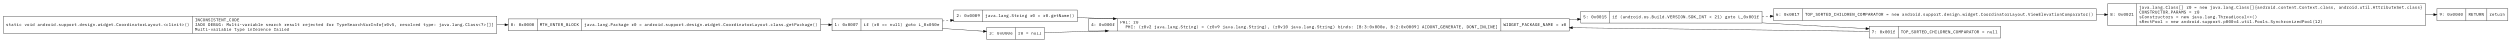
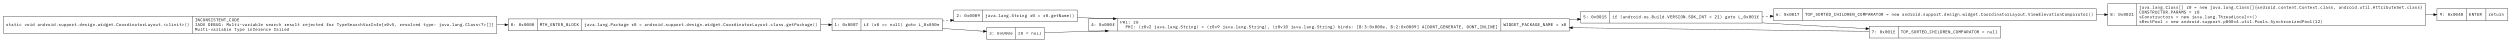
(2476, 14) -> (2476, 14)
